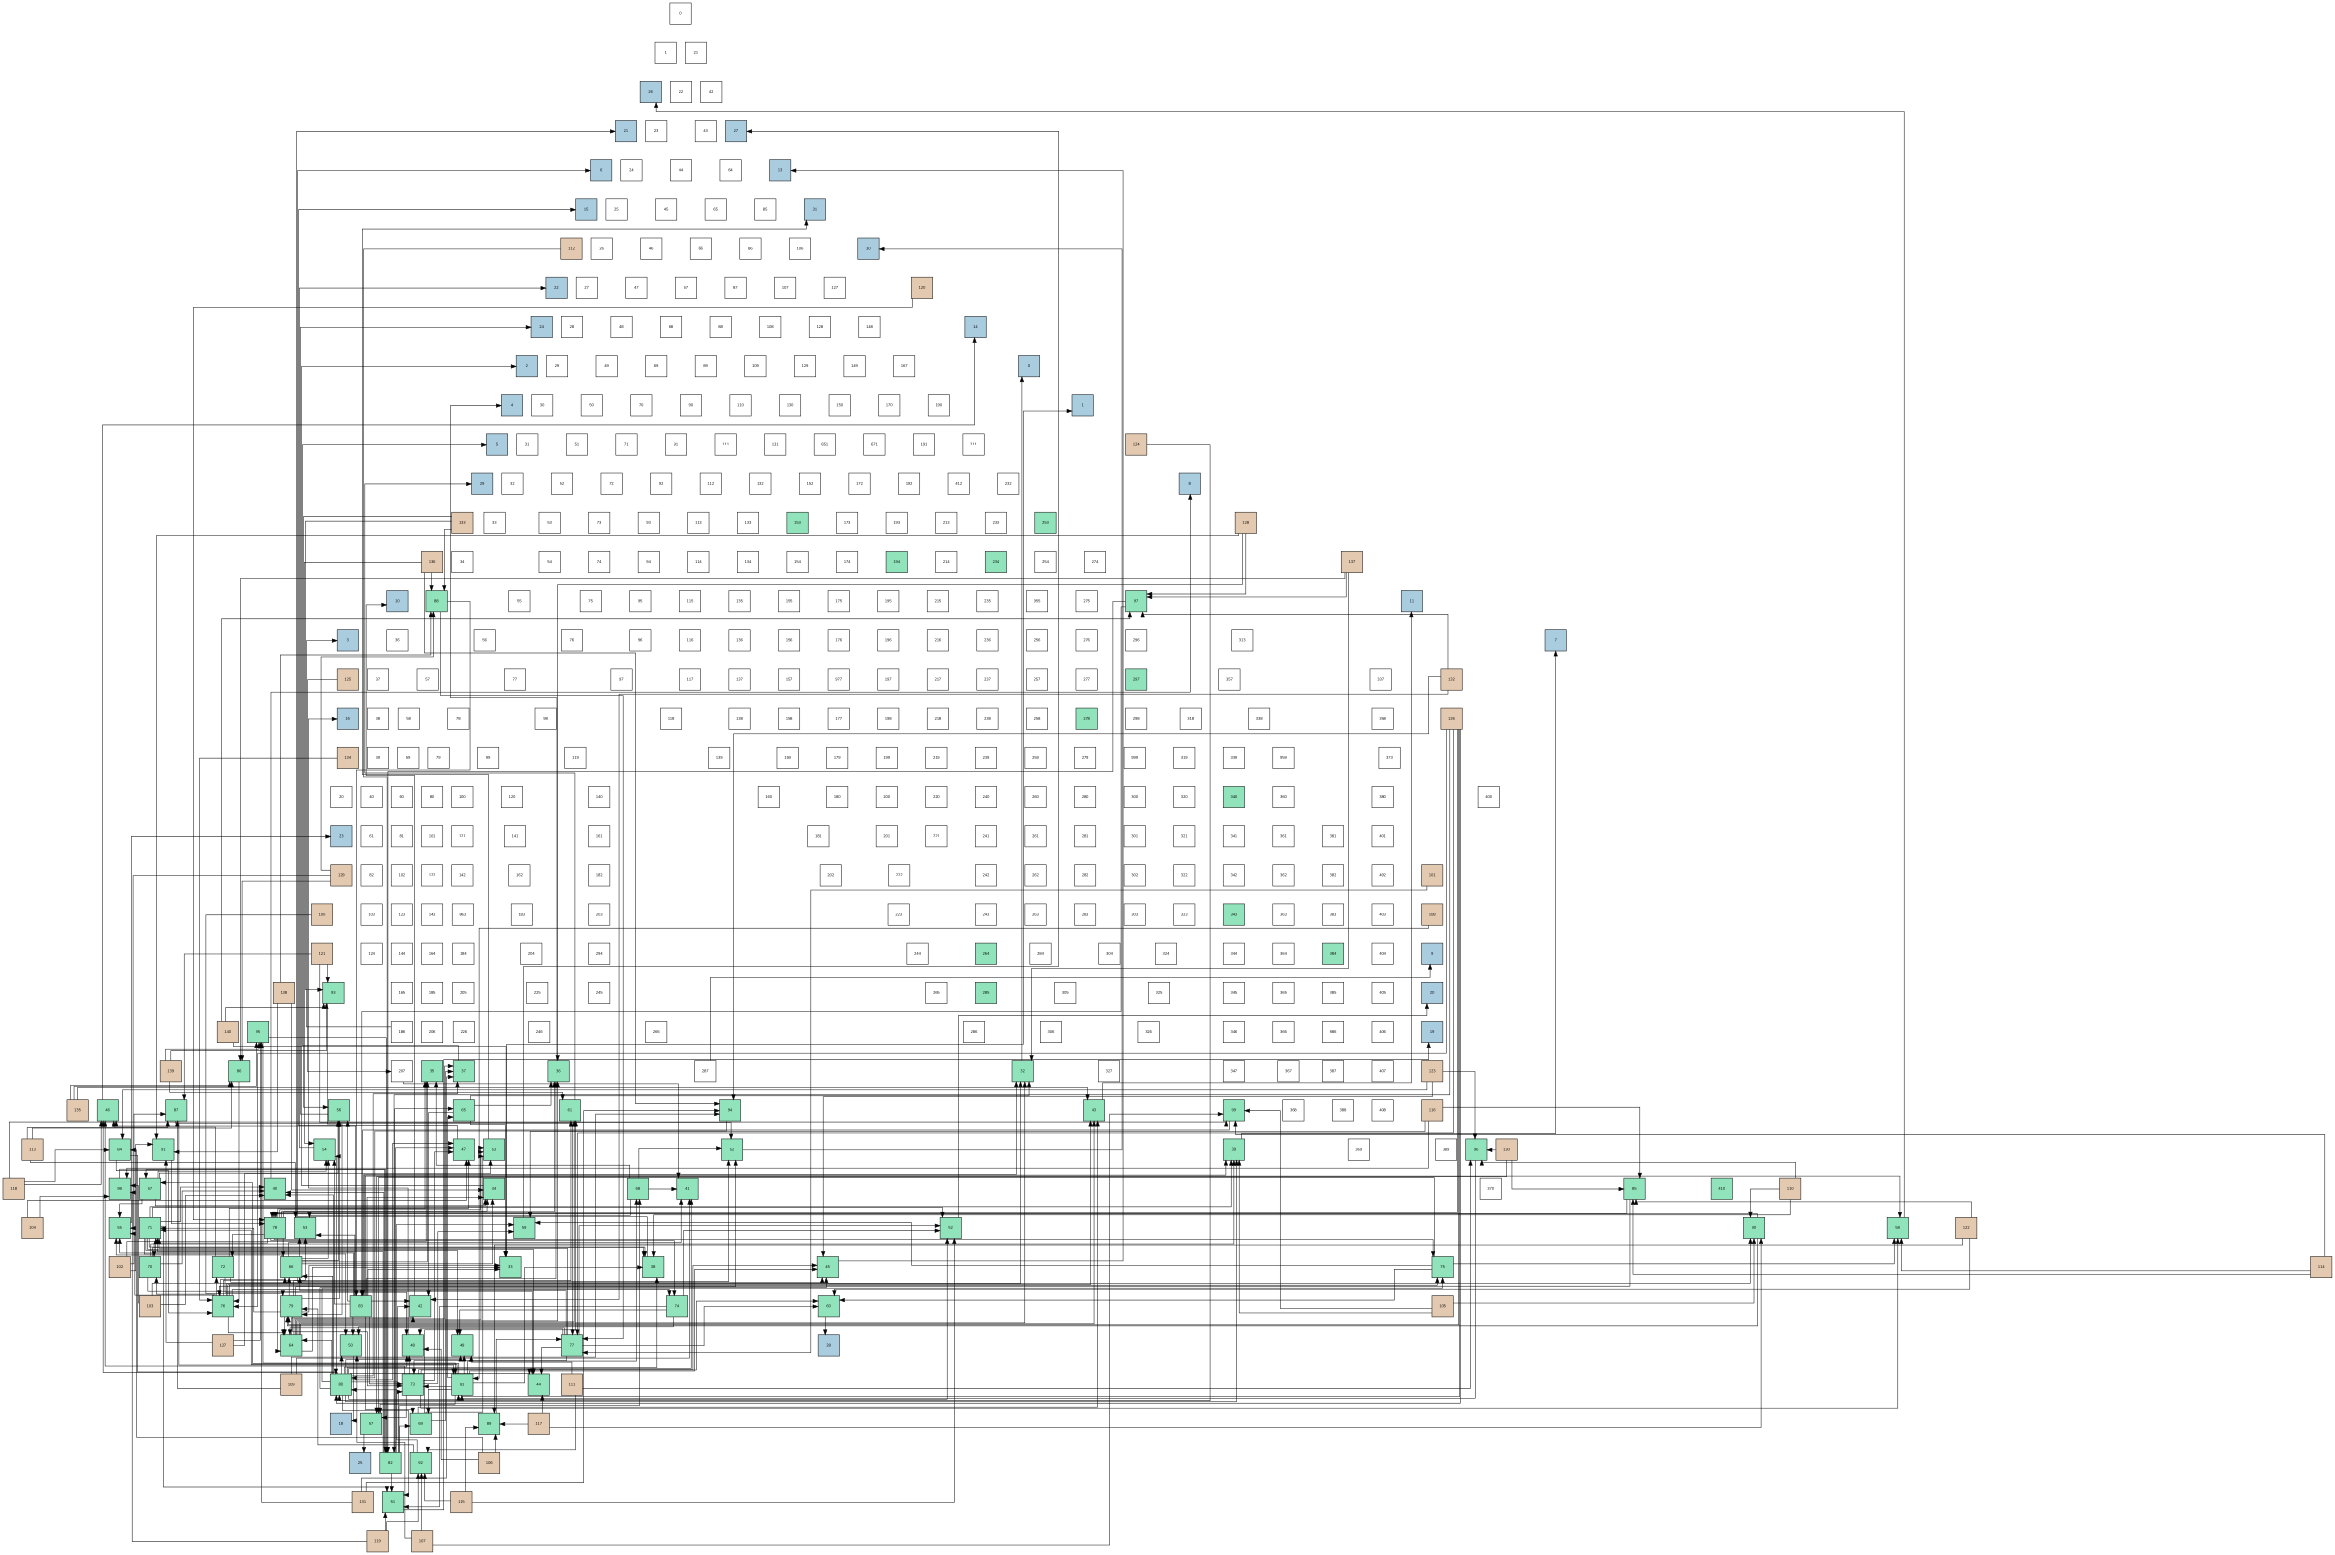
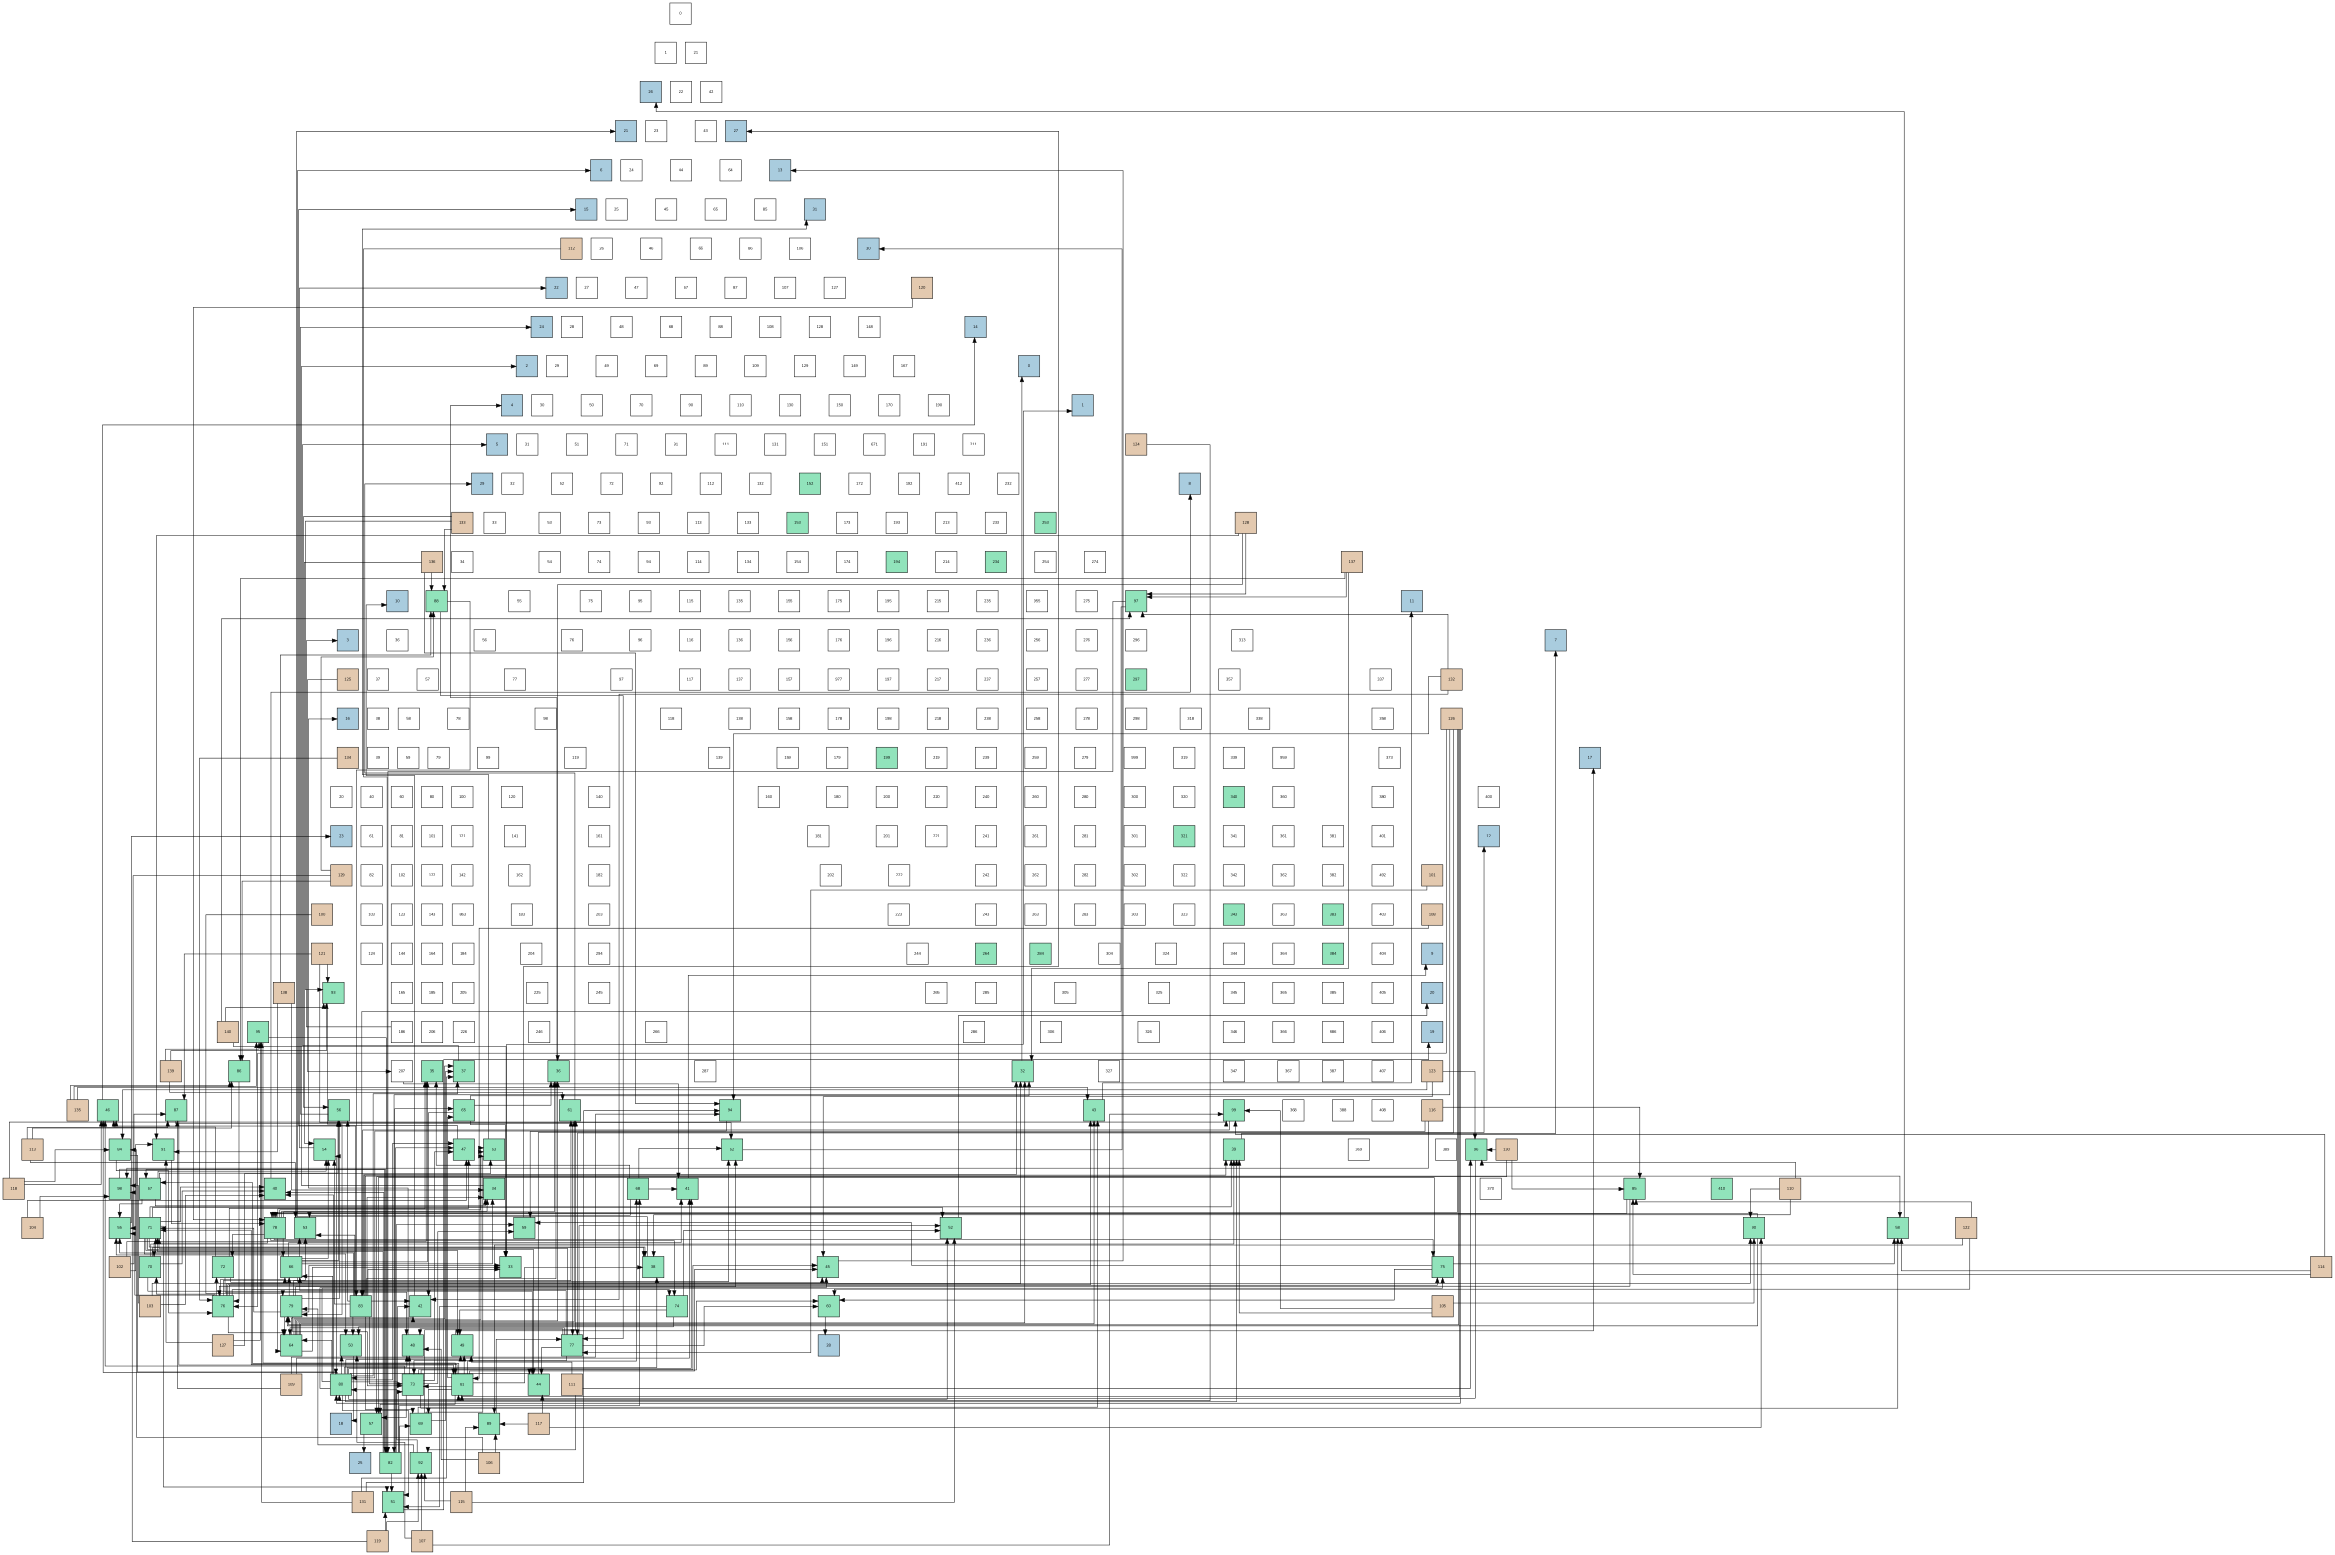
(825, 445) -> (825, 445)
(810, 484) -> (810, 484)
(839, 719) -> (839, 719)
(1087, 719) -> (1087, 719)
(887, 758) -> (887, 758)
none -> (1590, 758)
(1184, 836) -> (1184, 836)
none -> (1489, 836)
(1333, 915) -> (1333, 915)
(1041, 954) -> (1041, 954)
(1012, 977) -> (959, 975)
(986, 993) -> (986, 993)
